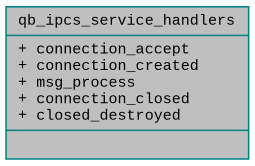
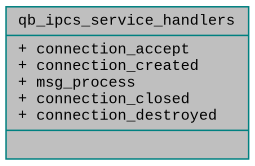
(100, 115) -> (118, 115)
